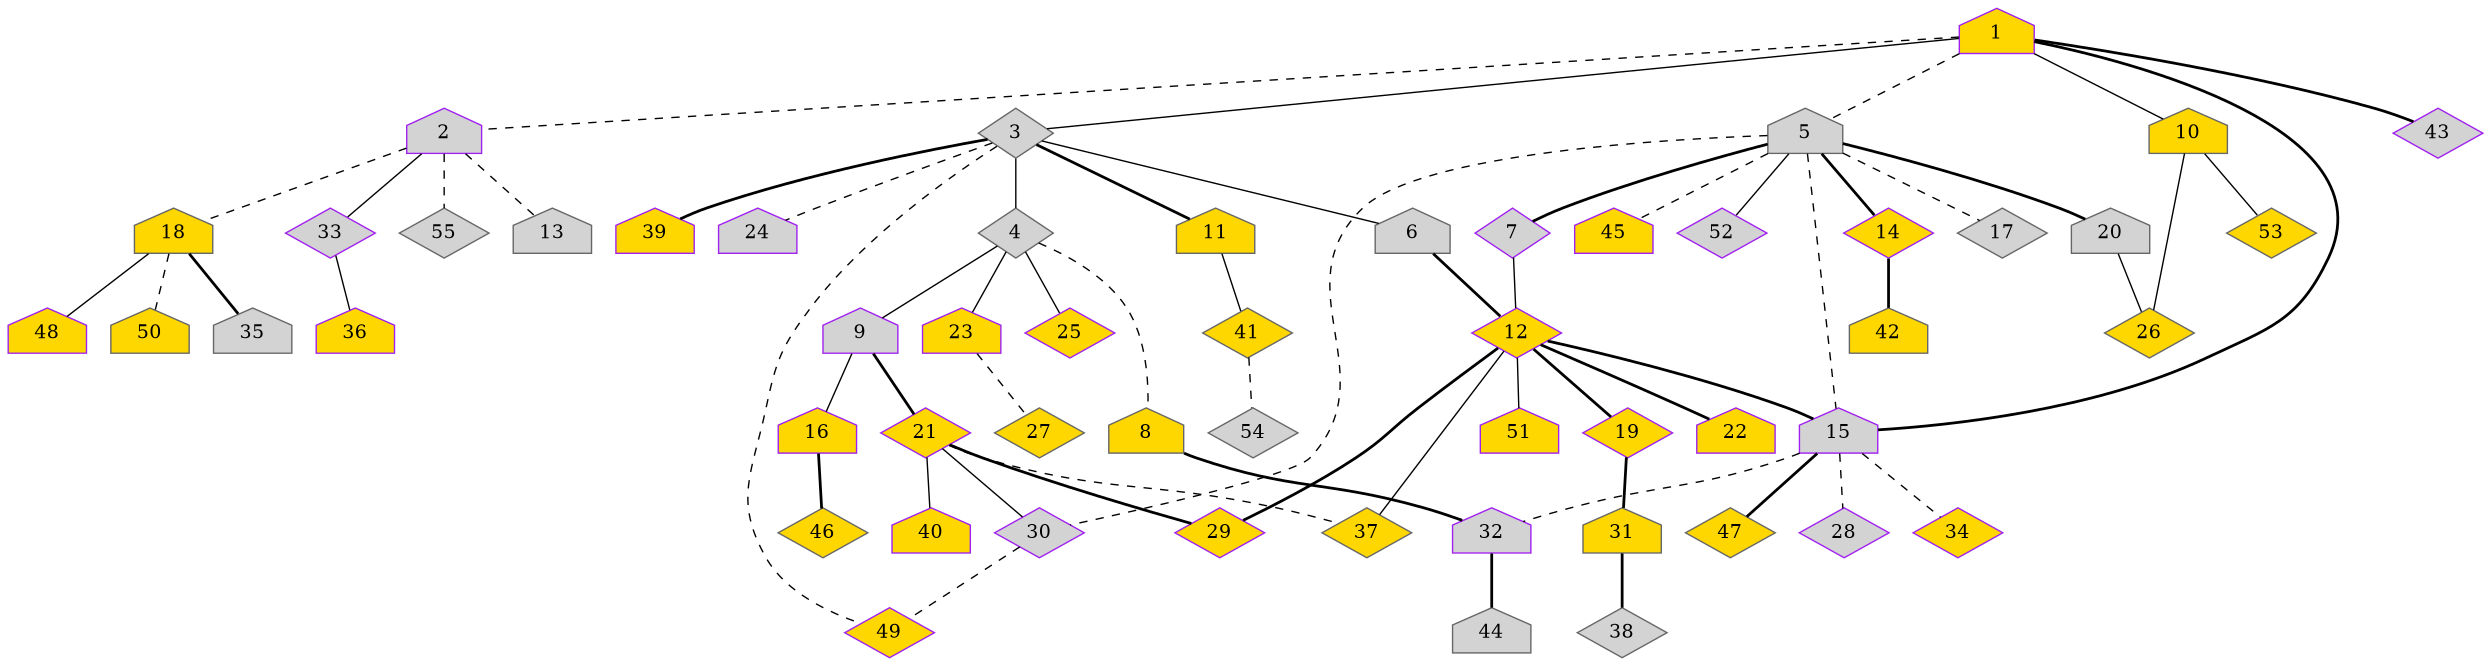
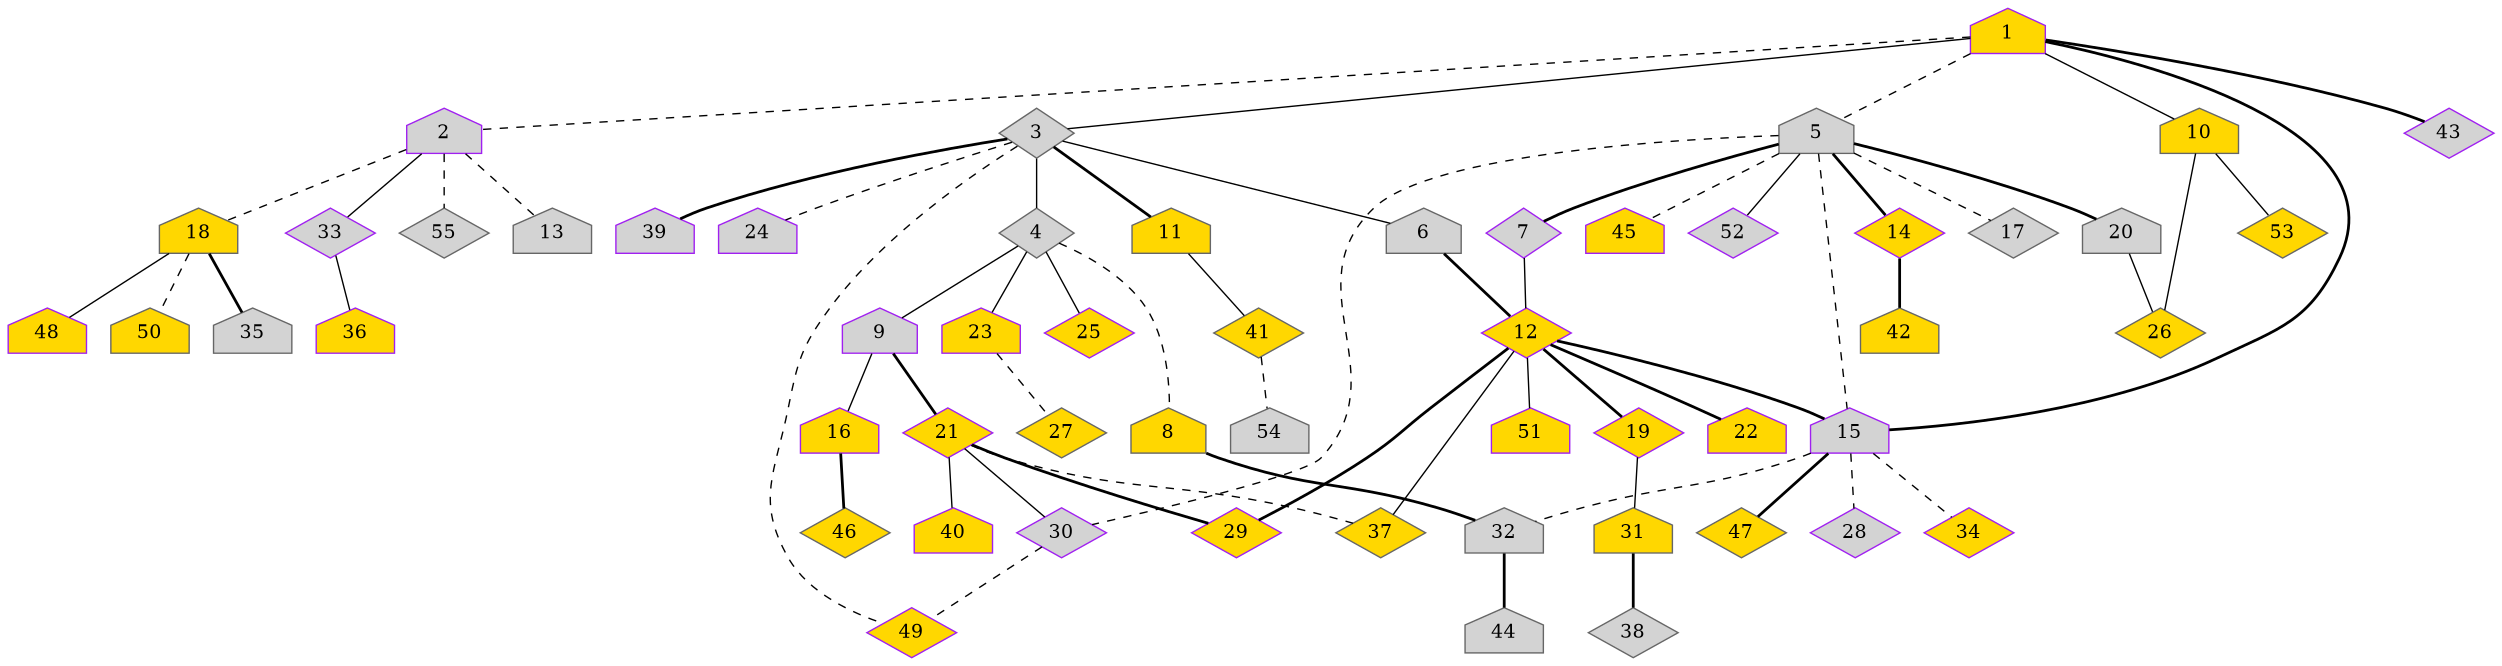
(655, 233) -> (655, 233)
(1253, 433) -> (1270, 433)
(1625, 483) -> (1636, 483)
(1492, 533) -> (1504, 533)
